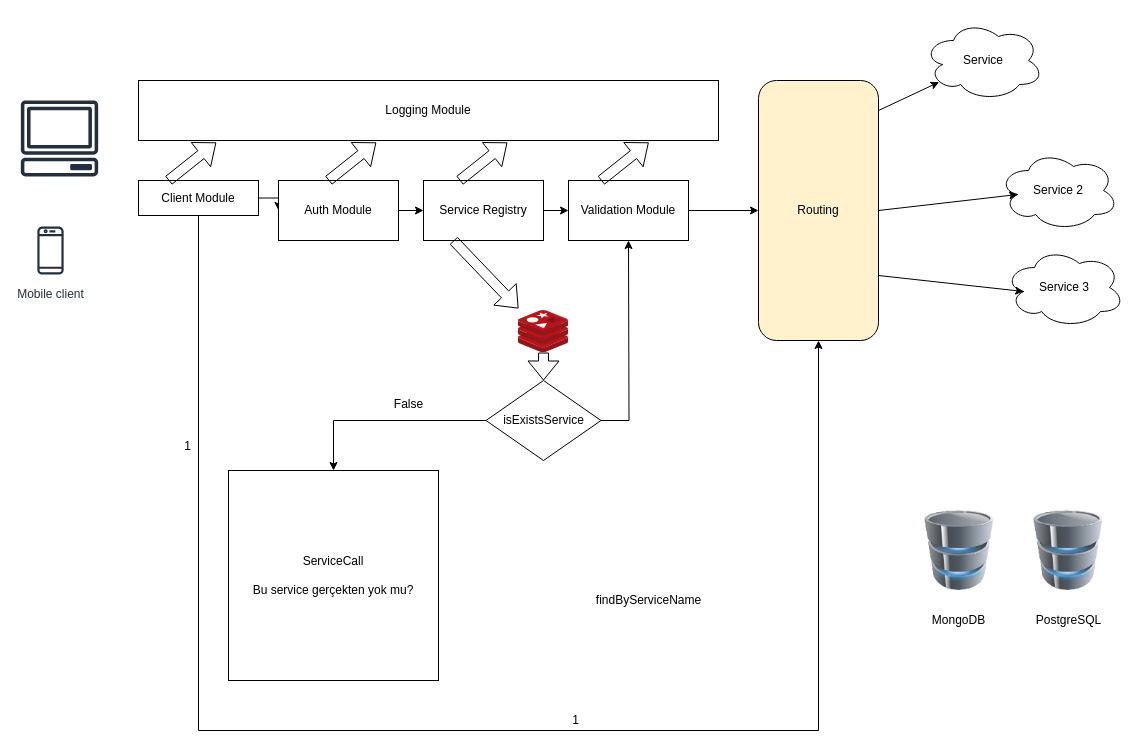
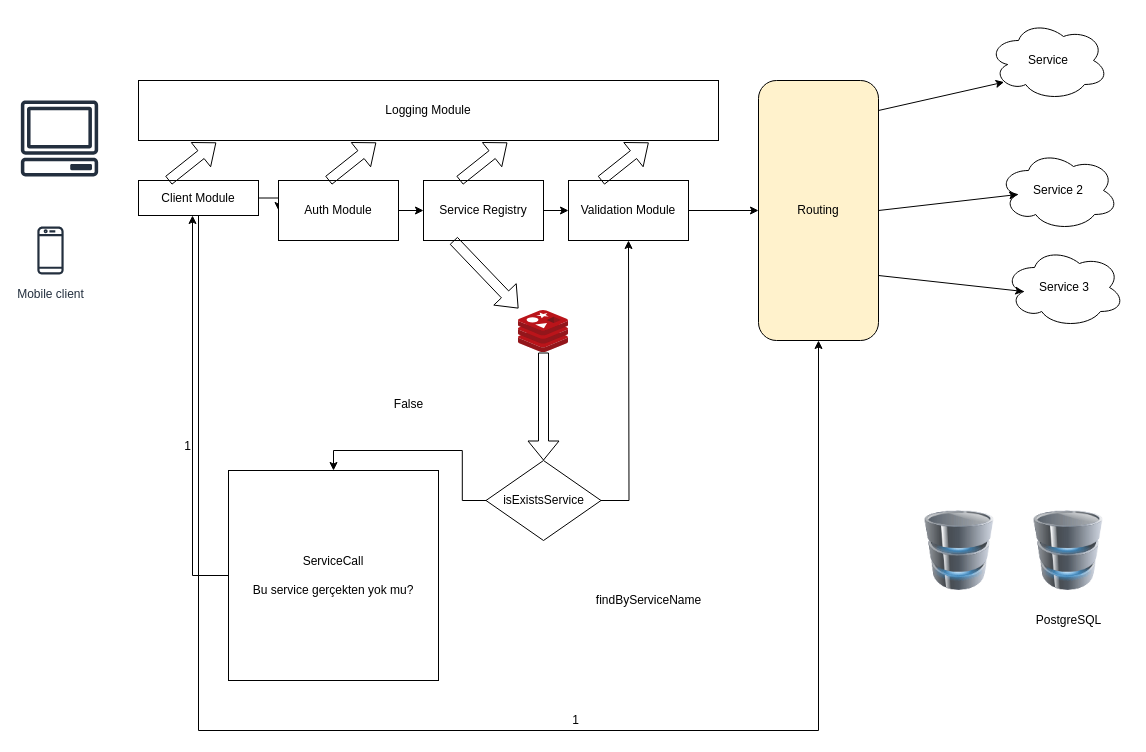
(984, 61) -> (1049, 61)
none -> (193, 417)
(544, 421) -> (544, 501)
(959, 621) -> none
